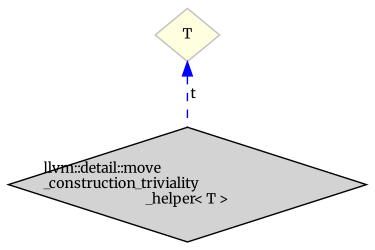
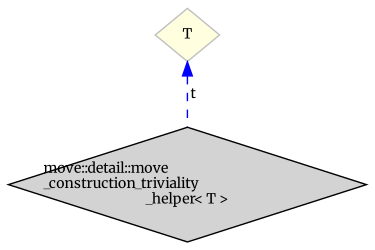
(187, 185) -> (187, 185)
